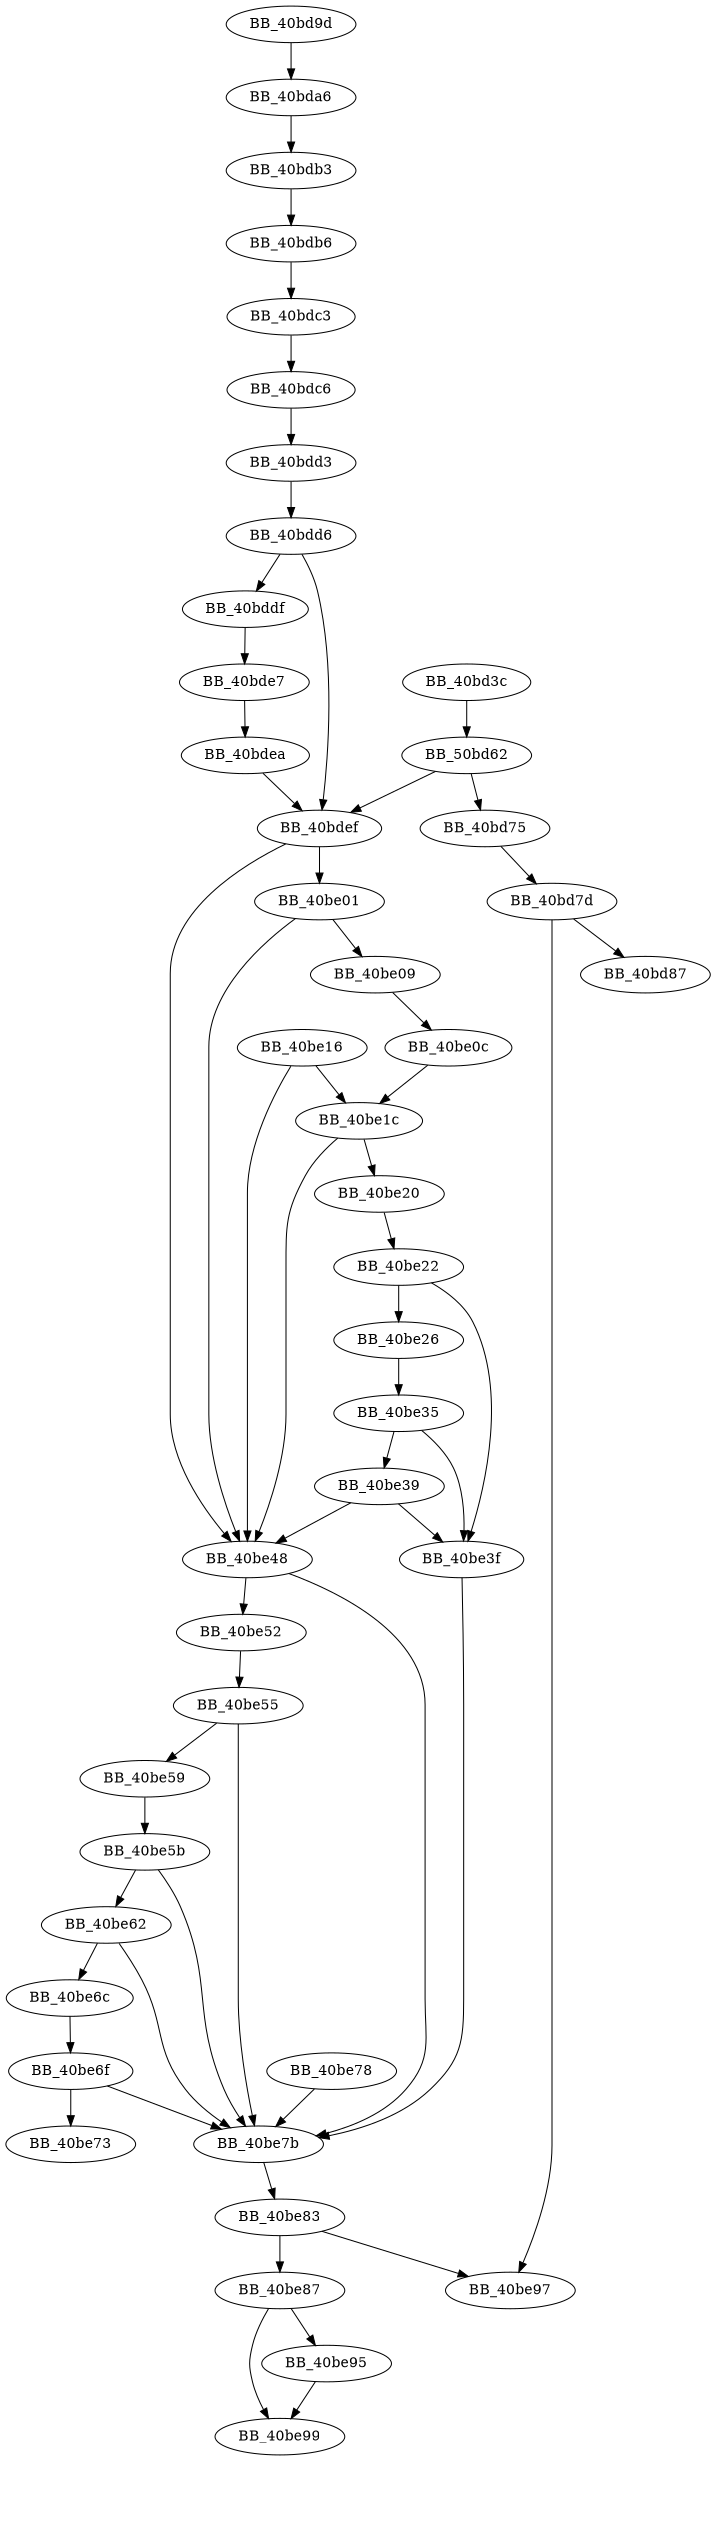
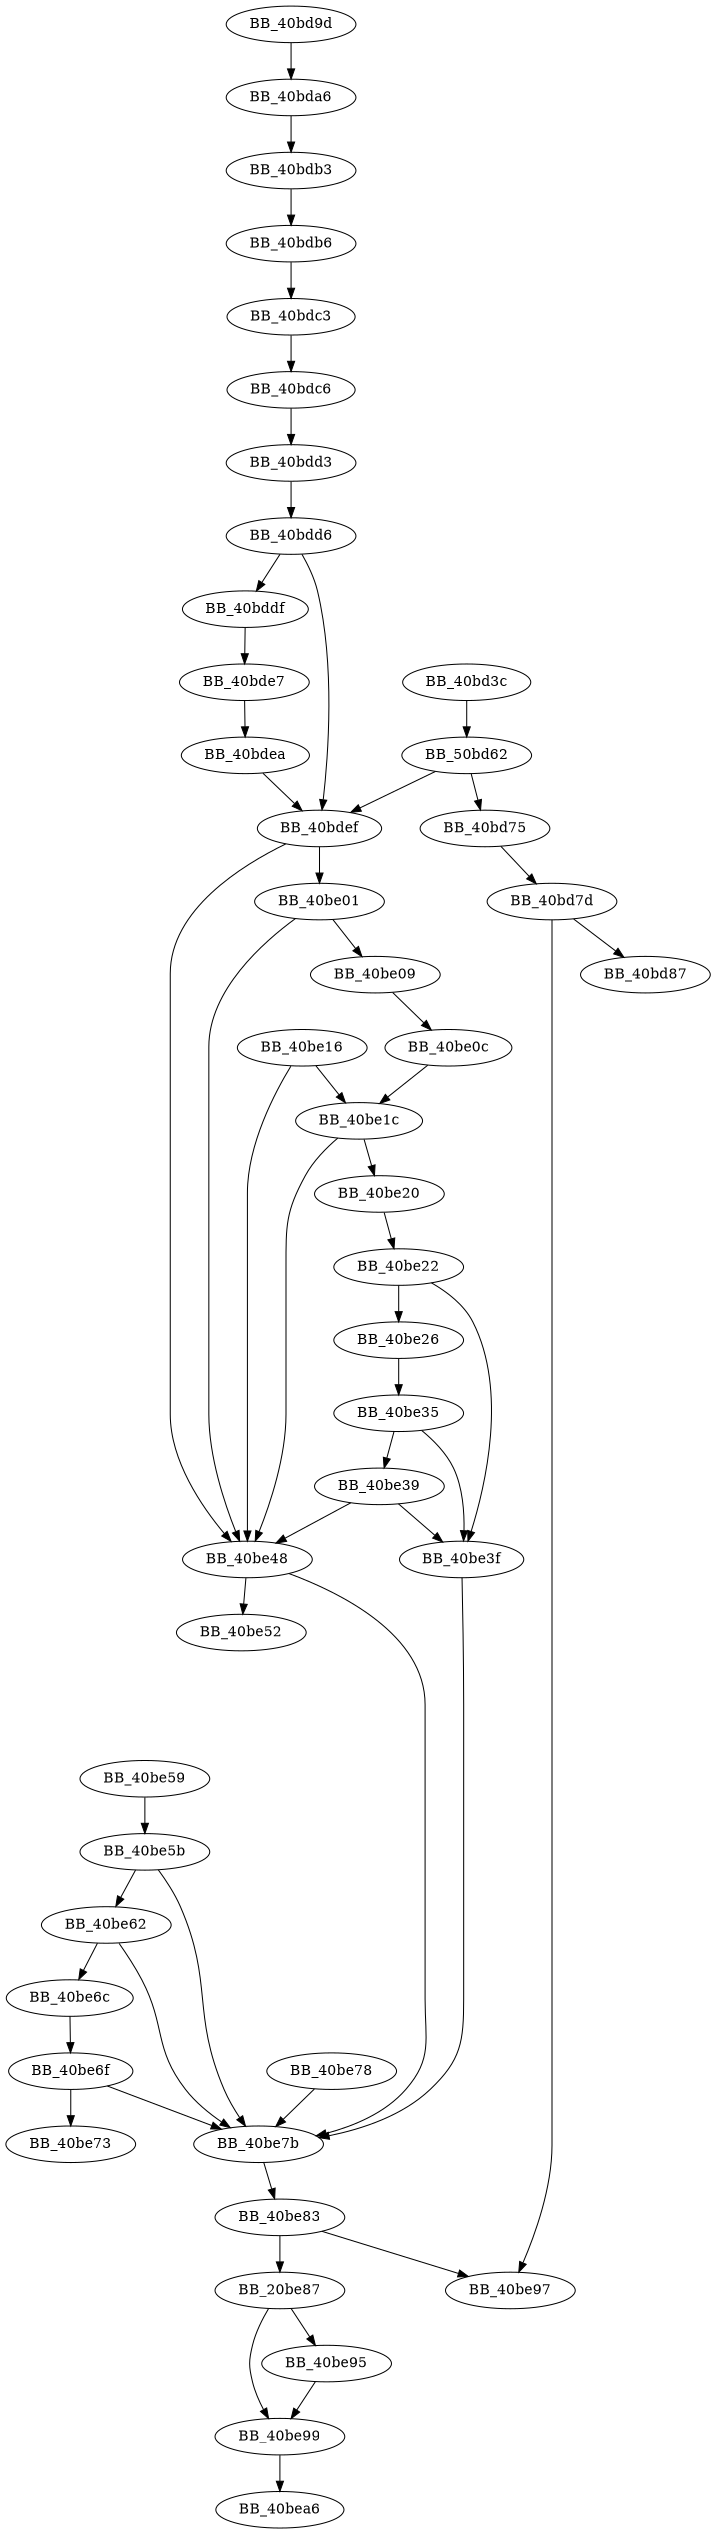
(238, 1706) -> none
(280, 2290) -> (280, 2290)
none -> (280, 2510)
